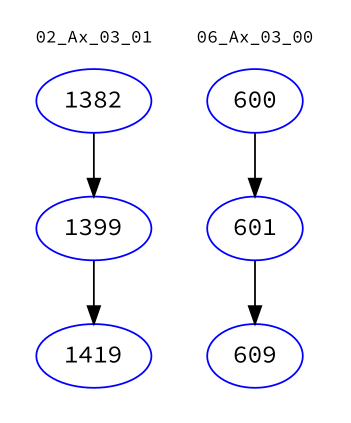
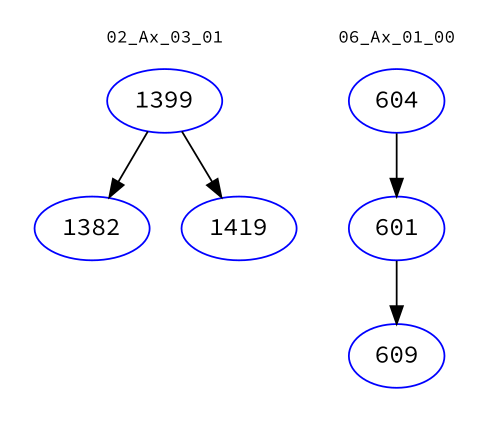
(256, 38) -> (398, 38)
(255, 101) -> (397, 101)
(94, 156) -> (133, 157)
